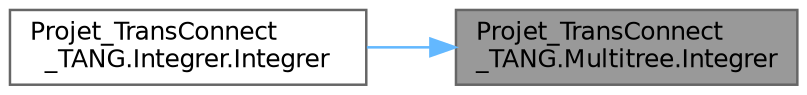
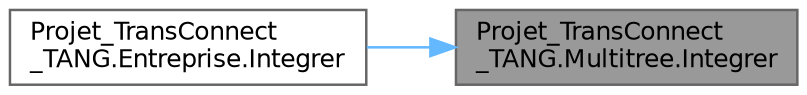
(188, 47) -> (188, 47)
